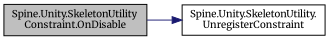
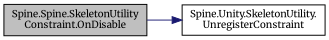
(75, 20) -> (75, 20)
